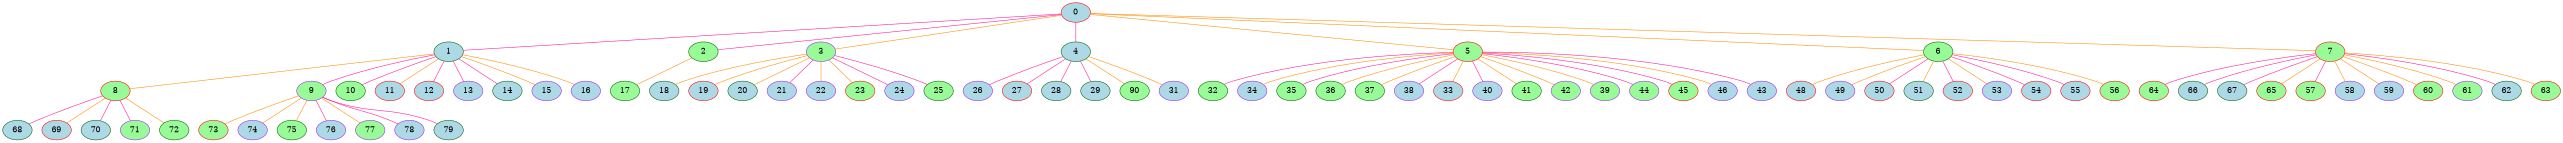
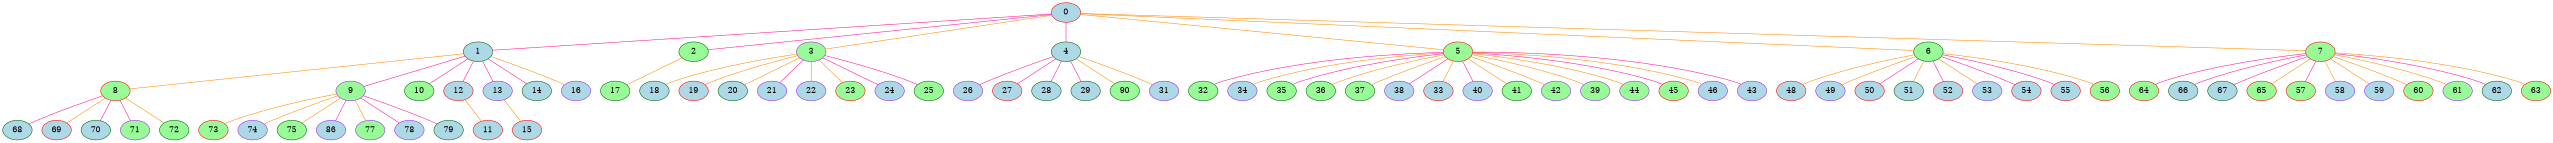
(1559, 65) -> (1549, 65)
(499, 70) -> (512, 111)
(419, 71) -> (473, 111)
(547, 91) -> (527, 130)
(331, 130) -> (331, 130)
